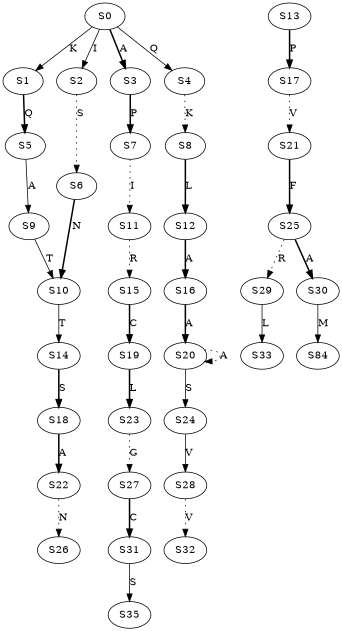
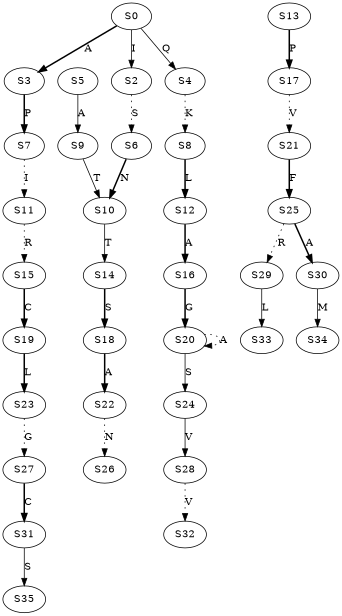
(23, 81) -> none
(189, 323) -> (190, 308)
(318, 356) -> (318, 340)
